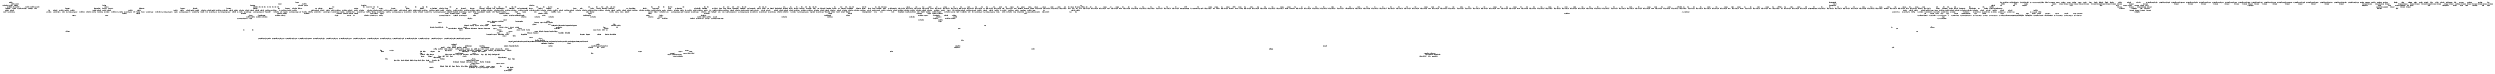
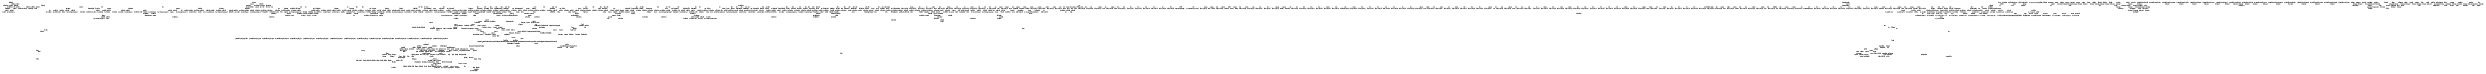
(997, 9) -> none
